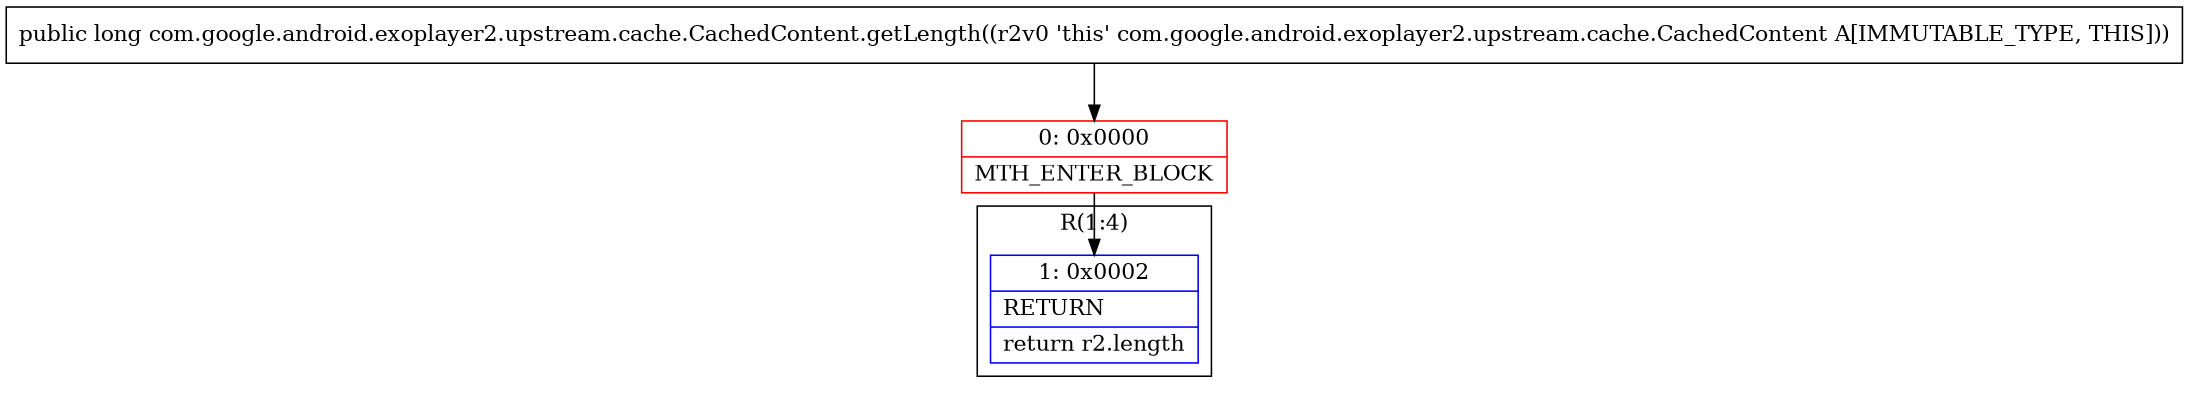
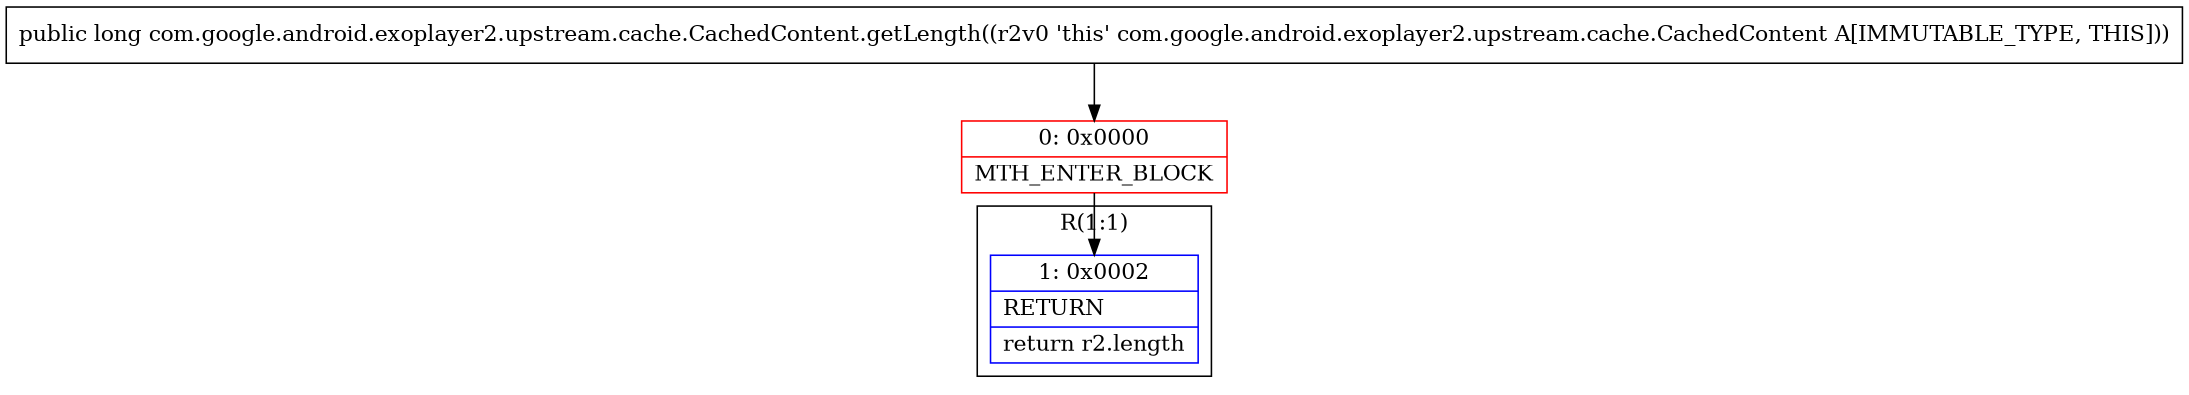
(1094, 224) -> (1094, 224)
